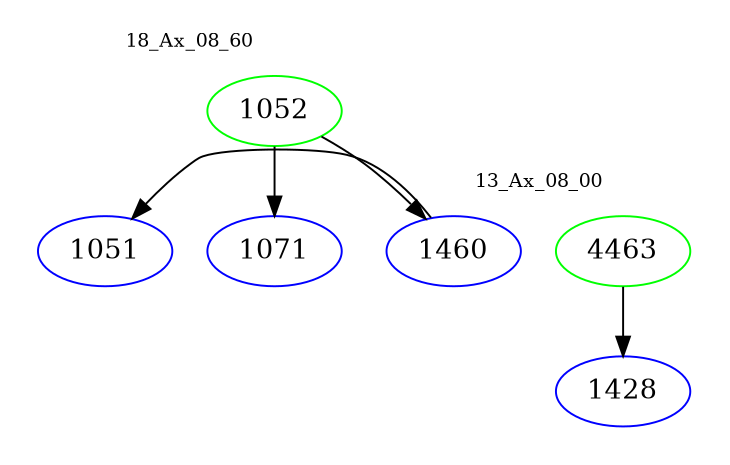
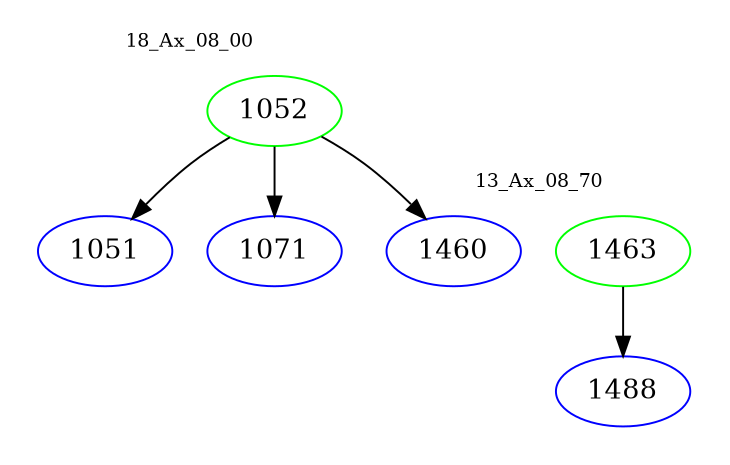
(190, 42) -> (190, 42)
(291, 150) -> (185, 168)
(539, 182) -> (539, 182)
(623, 251) -> (623, 251)
(623, 391) -> (623, 391)
